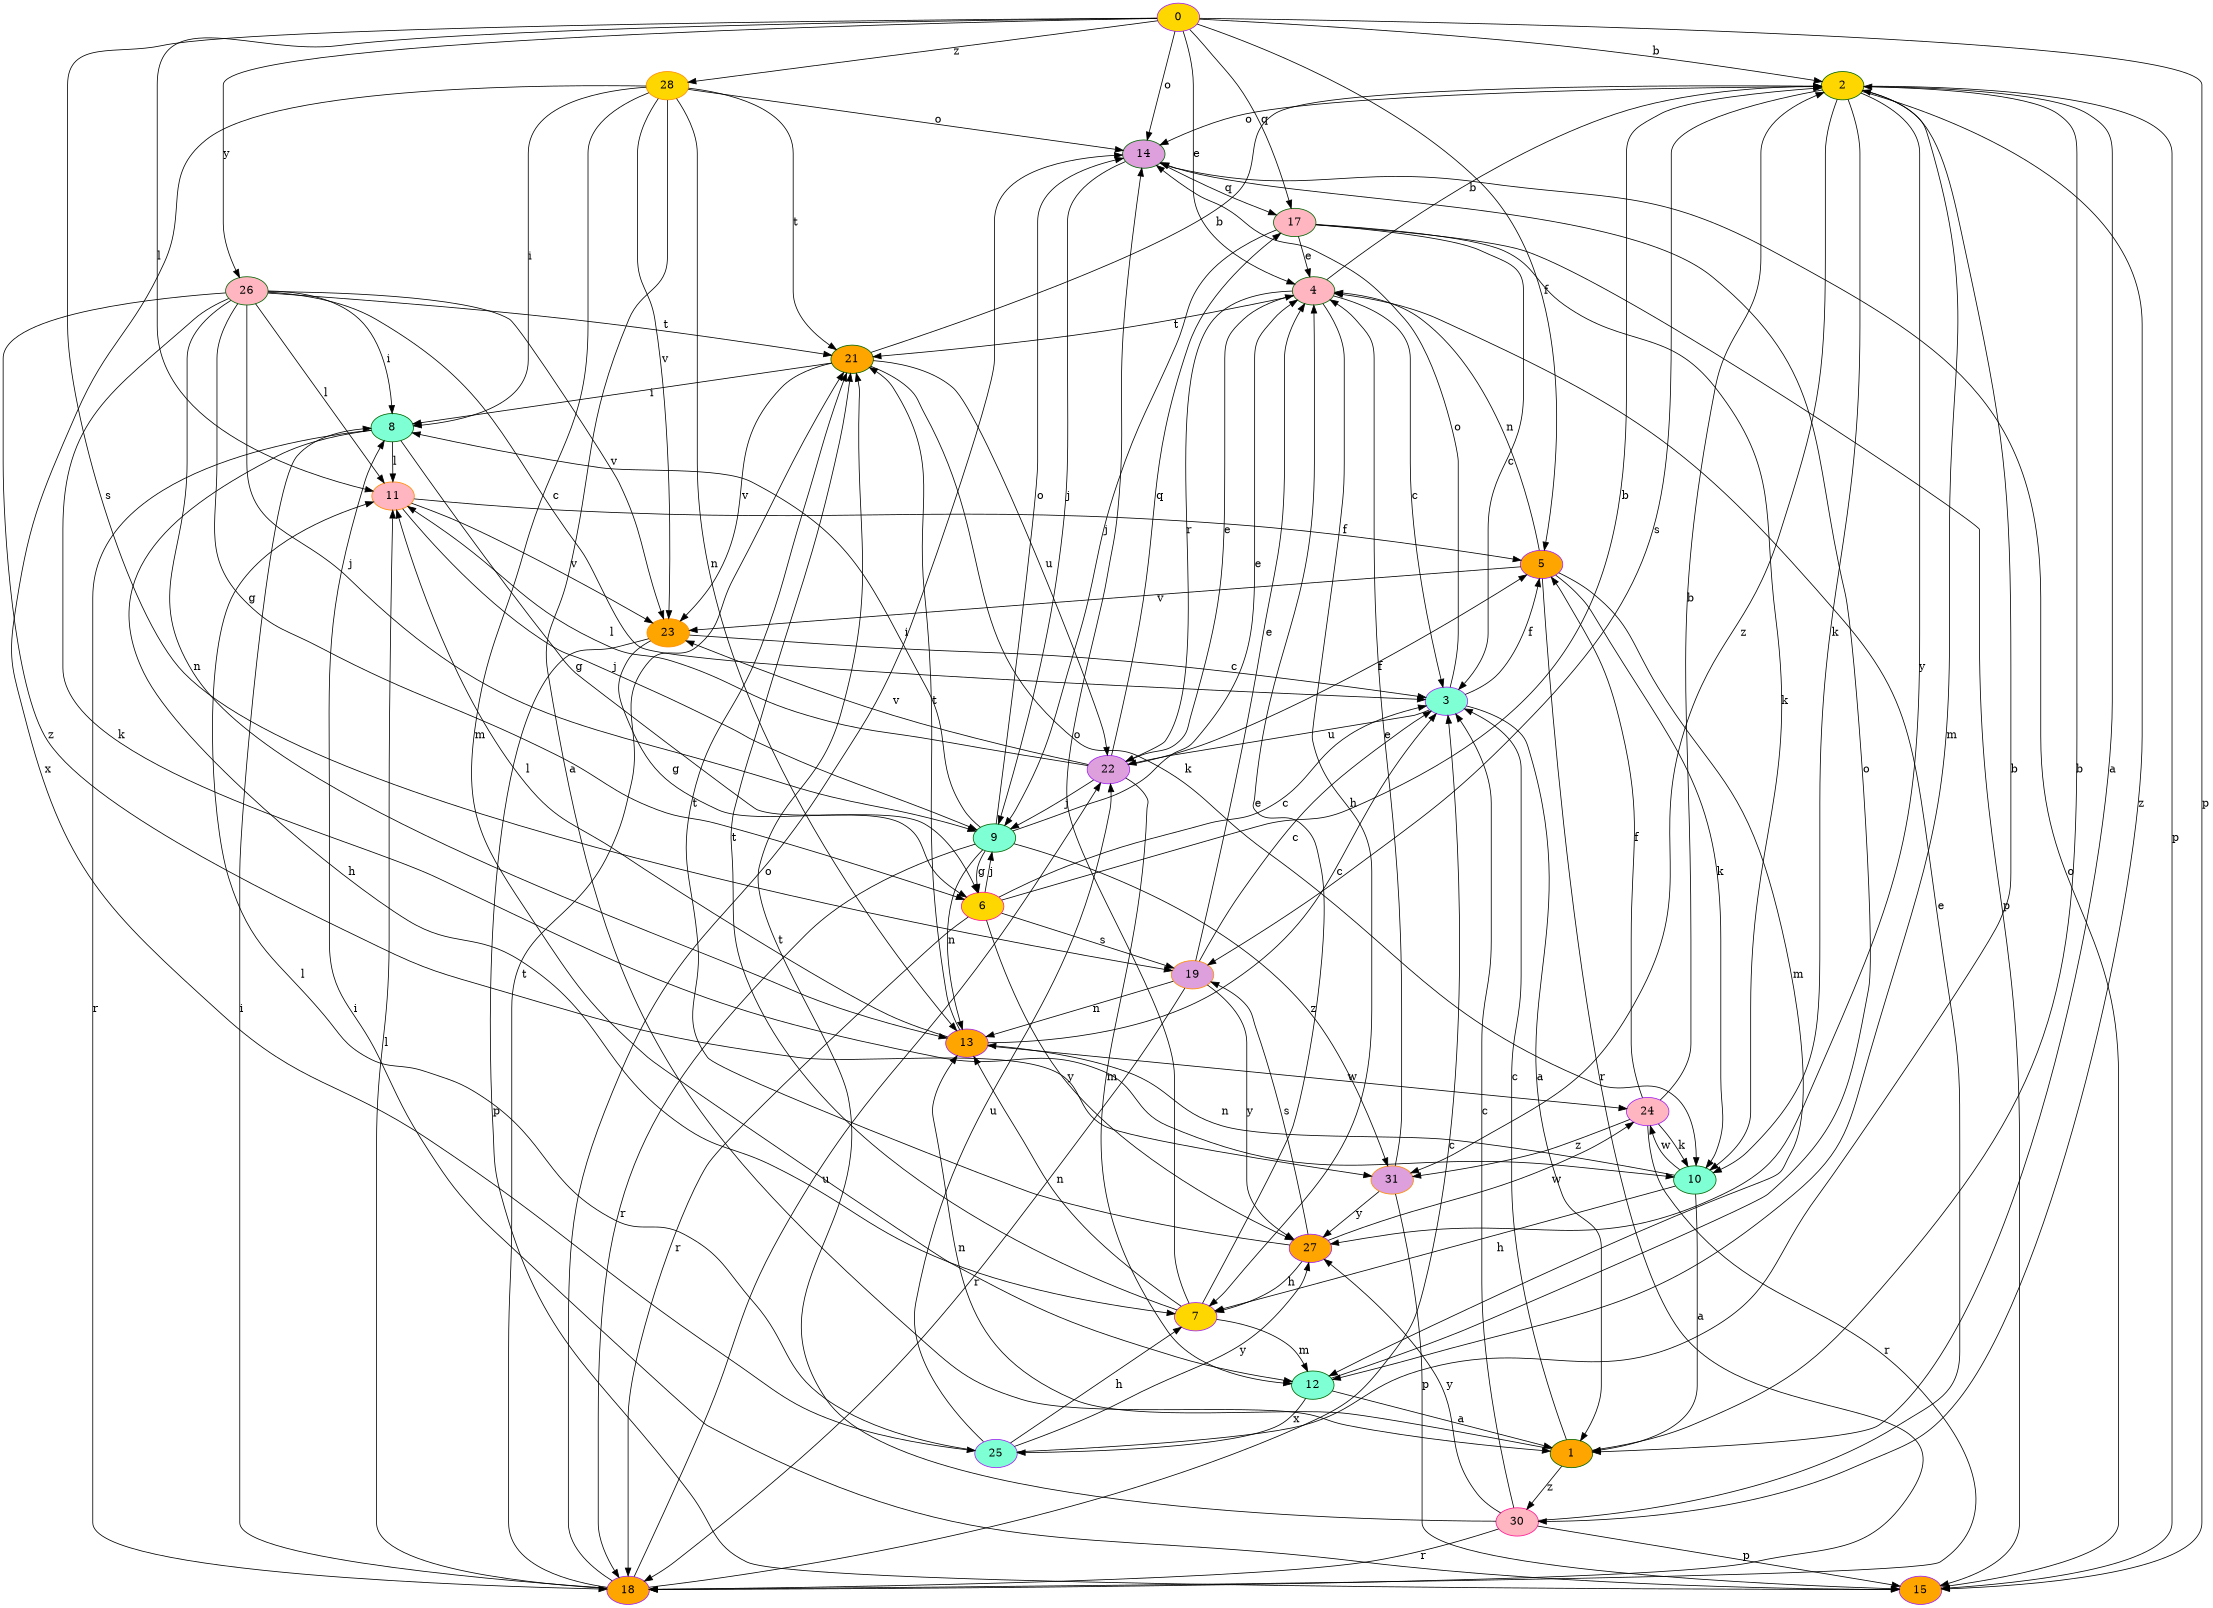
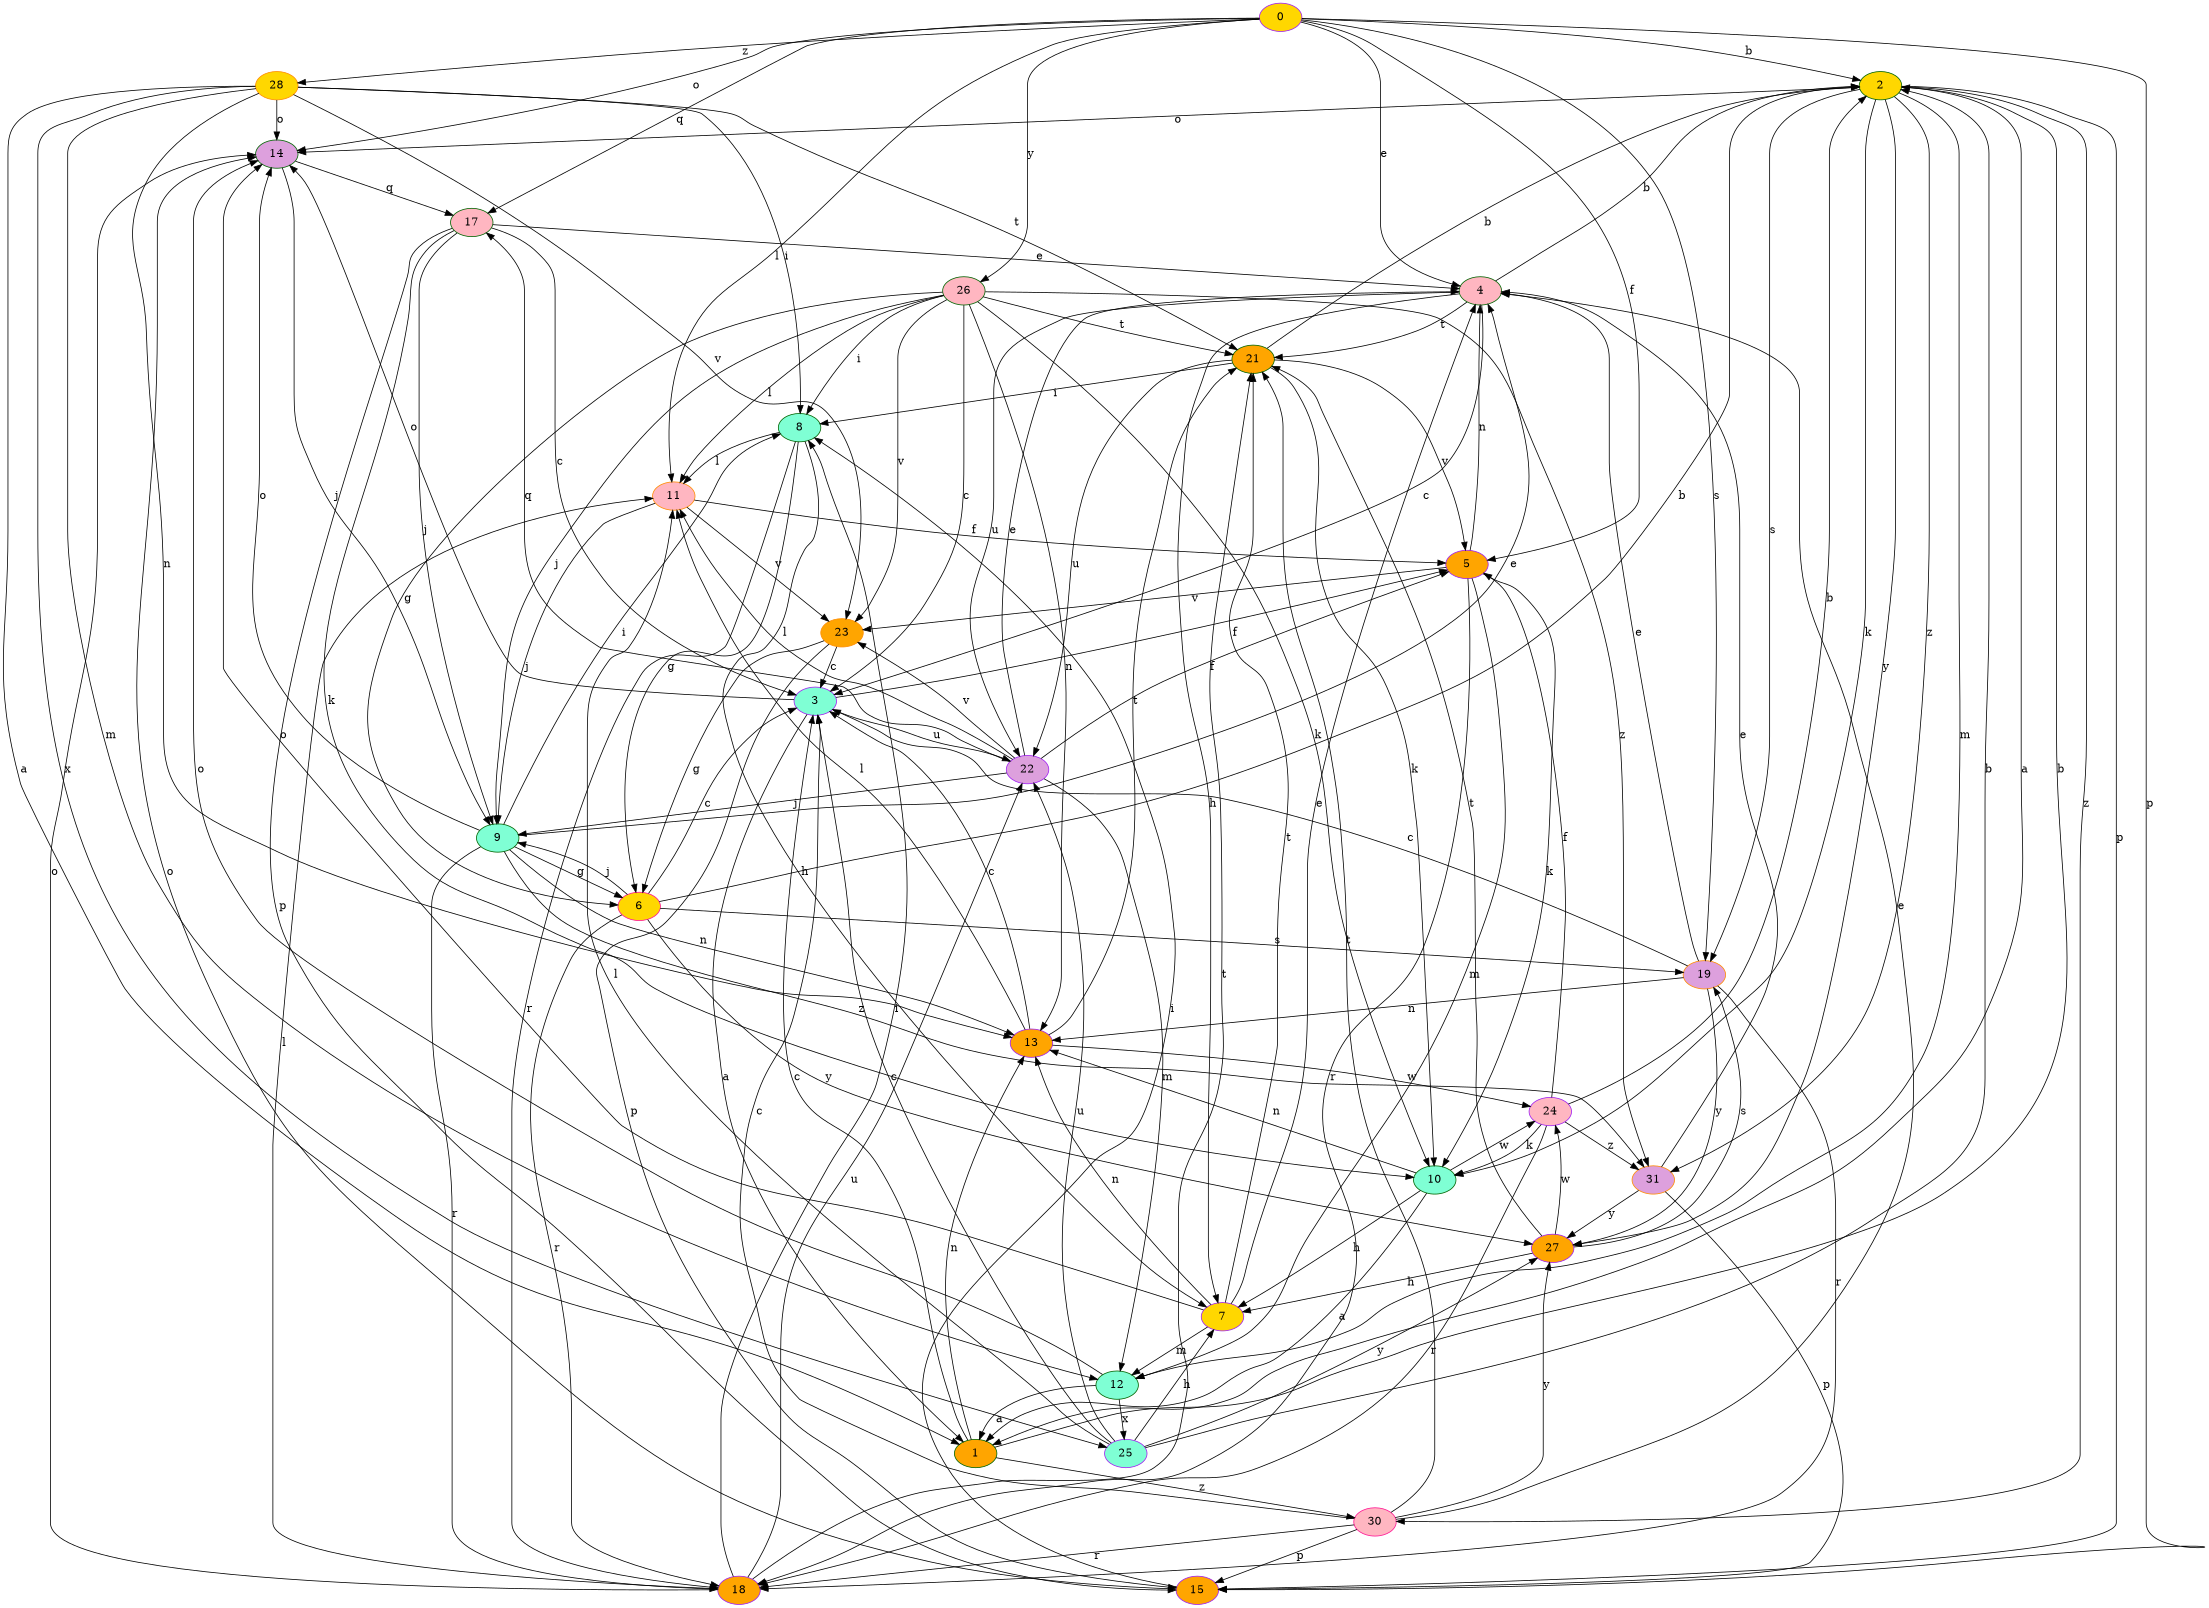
(743, 468) -> (1408, 409)
(1189, 530) -> (995, 530)
(1367, 1384) -> (911, 1126)
